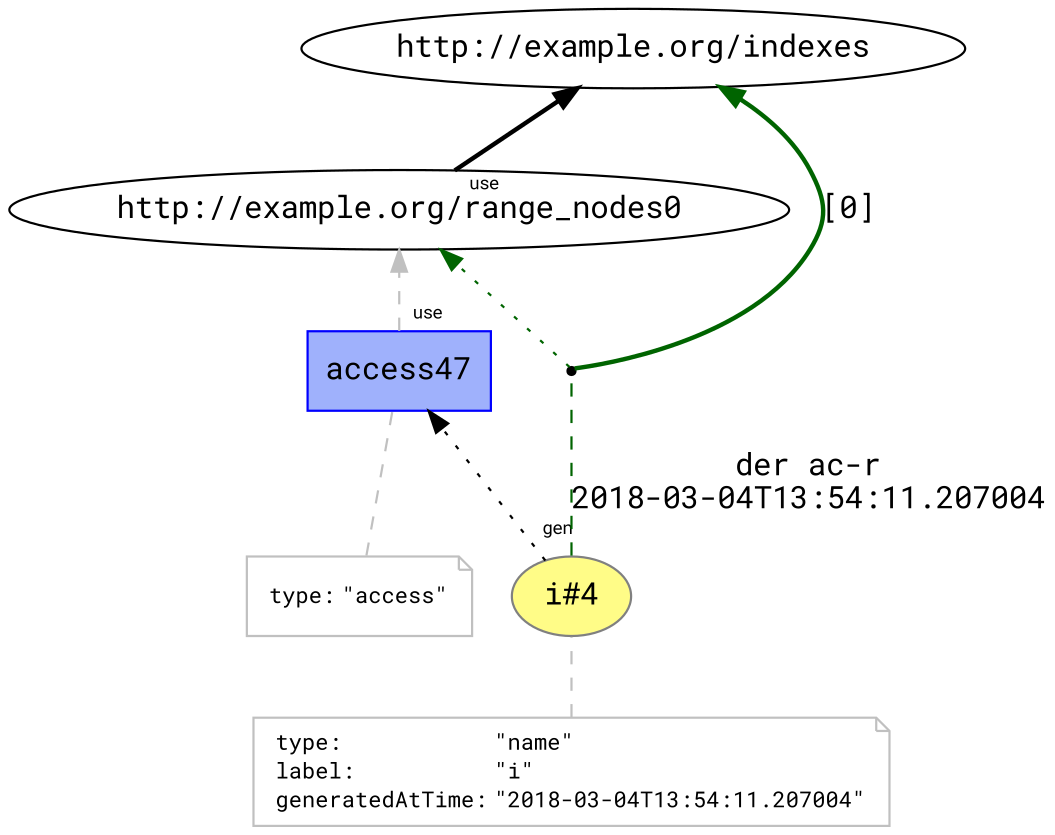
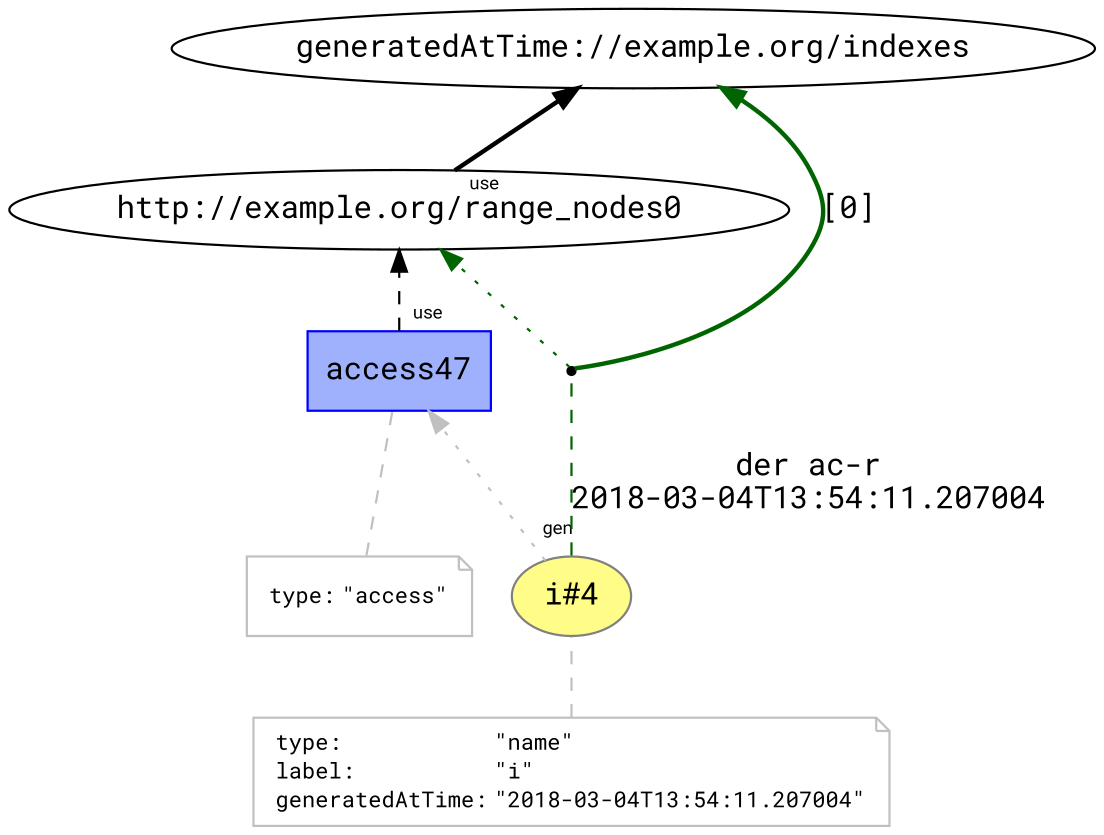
(633, 49) -> (633, 49)
(399, 301) -> (399, 301)
(494, 495) -> (494, 495)
